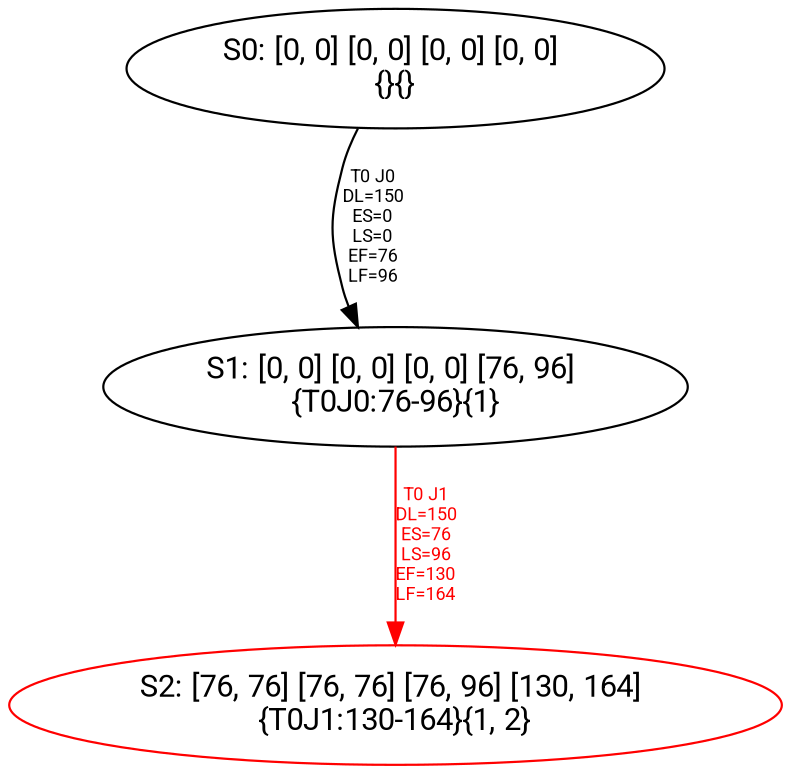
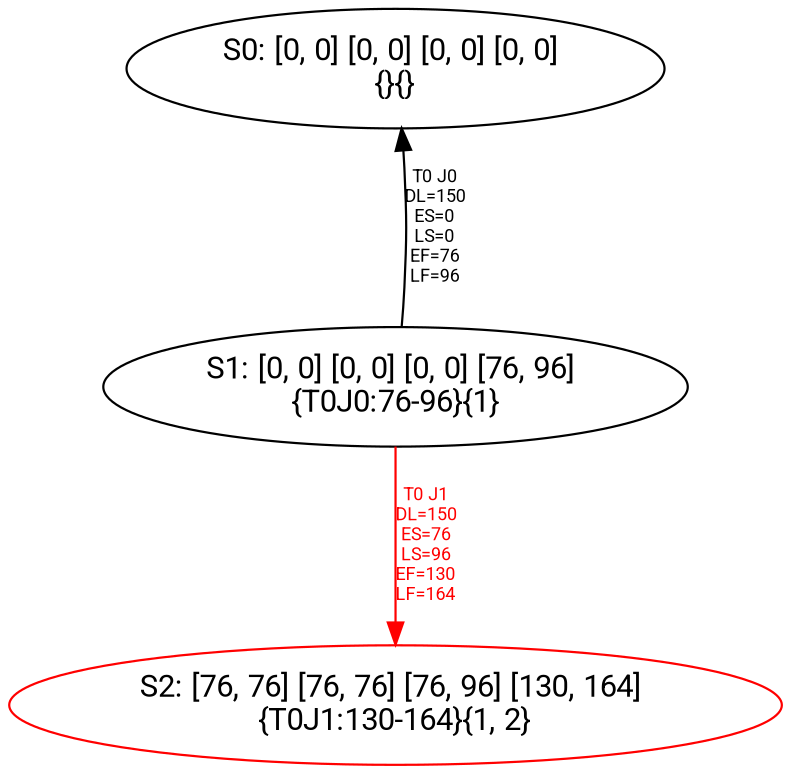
(333, 216) -> (406, 239)
